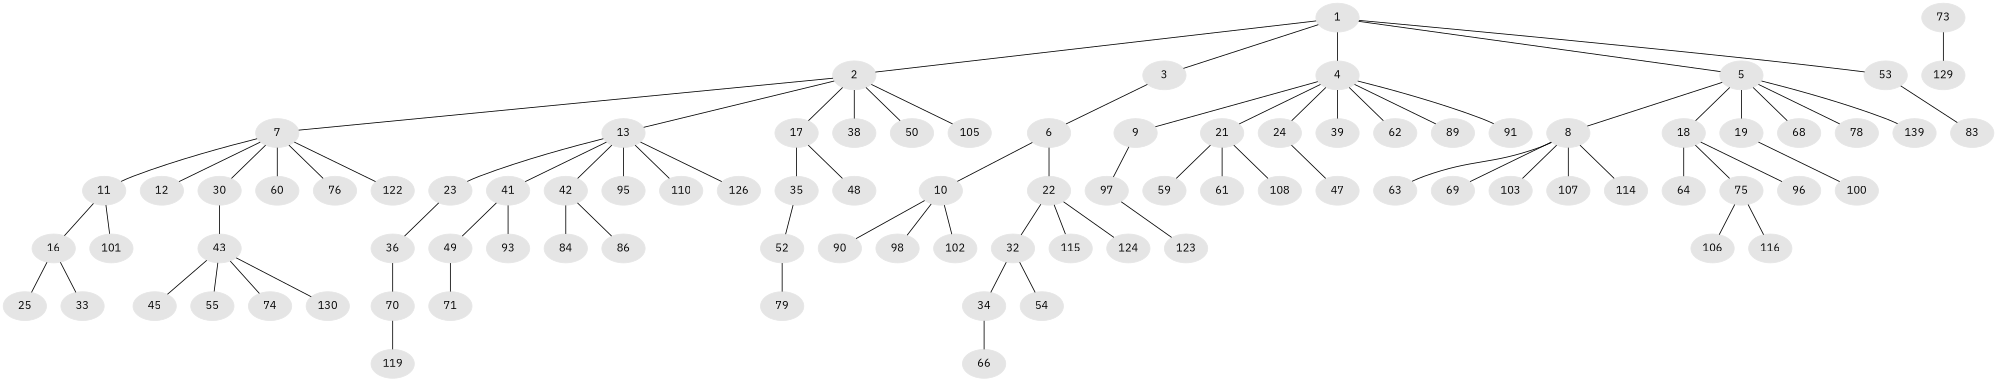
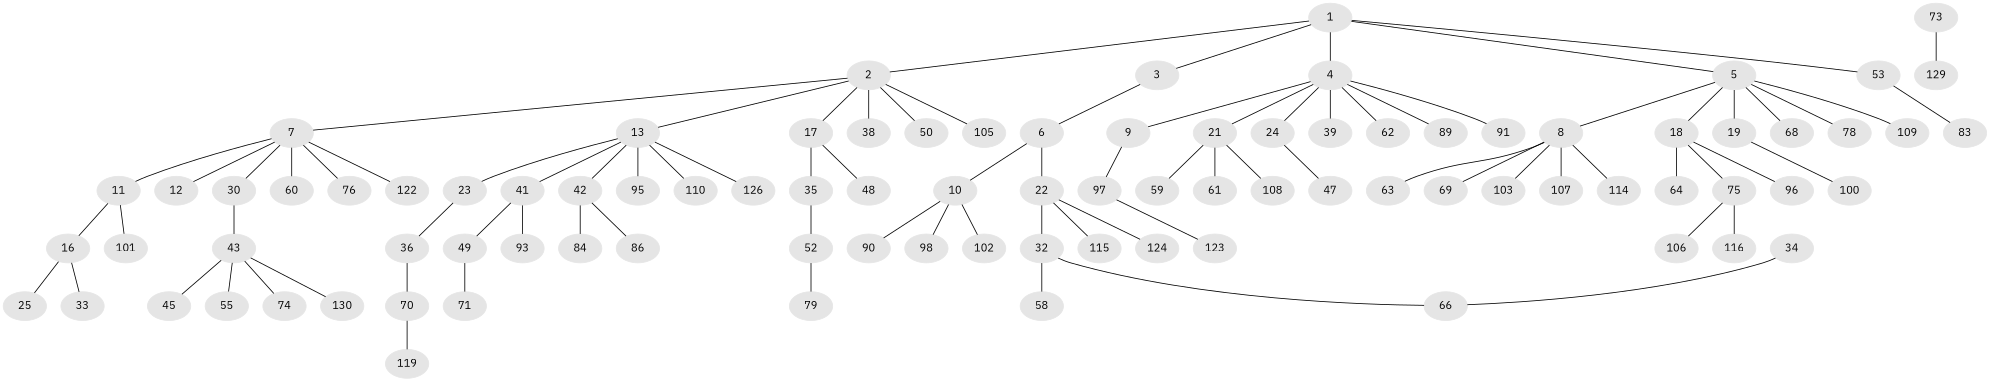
(1915, 133) -> (1907, 133)
(999, 277) -> (1239, 294)
(1042, 306) -> (1042, 306)
